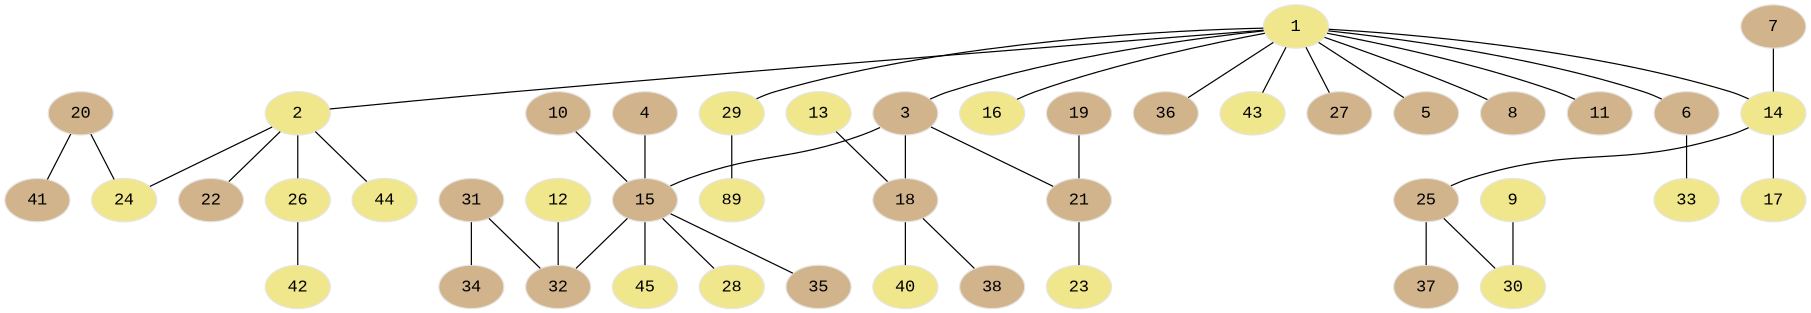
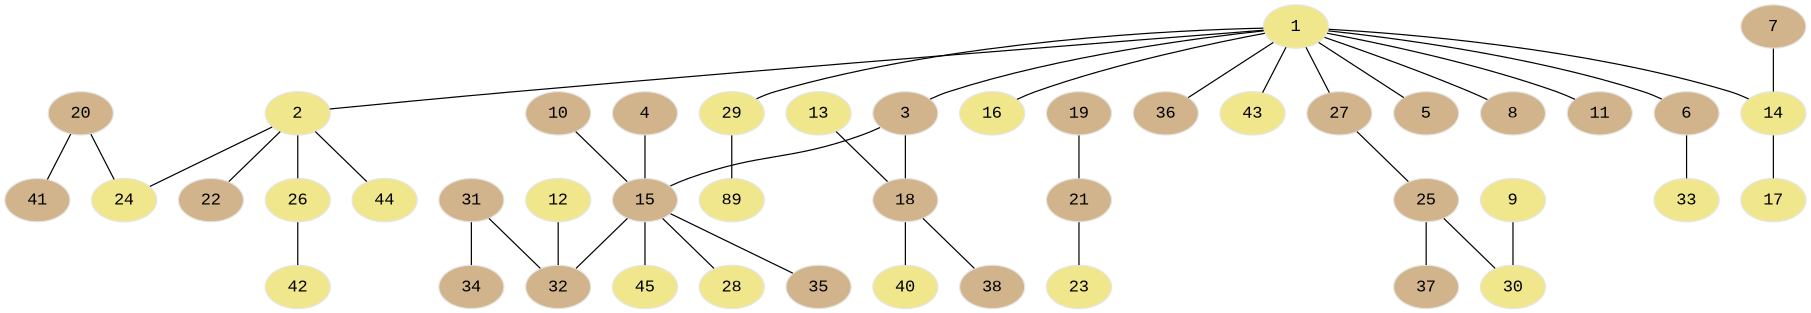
(992, 157) -> none
(1600, 157) -> (1383, 157)
